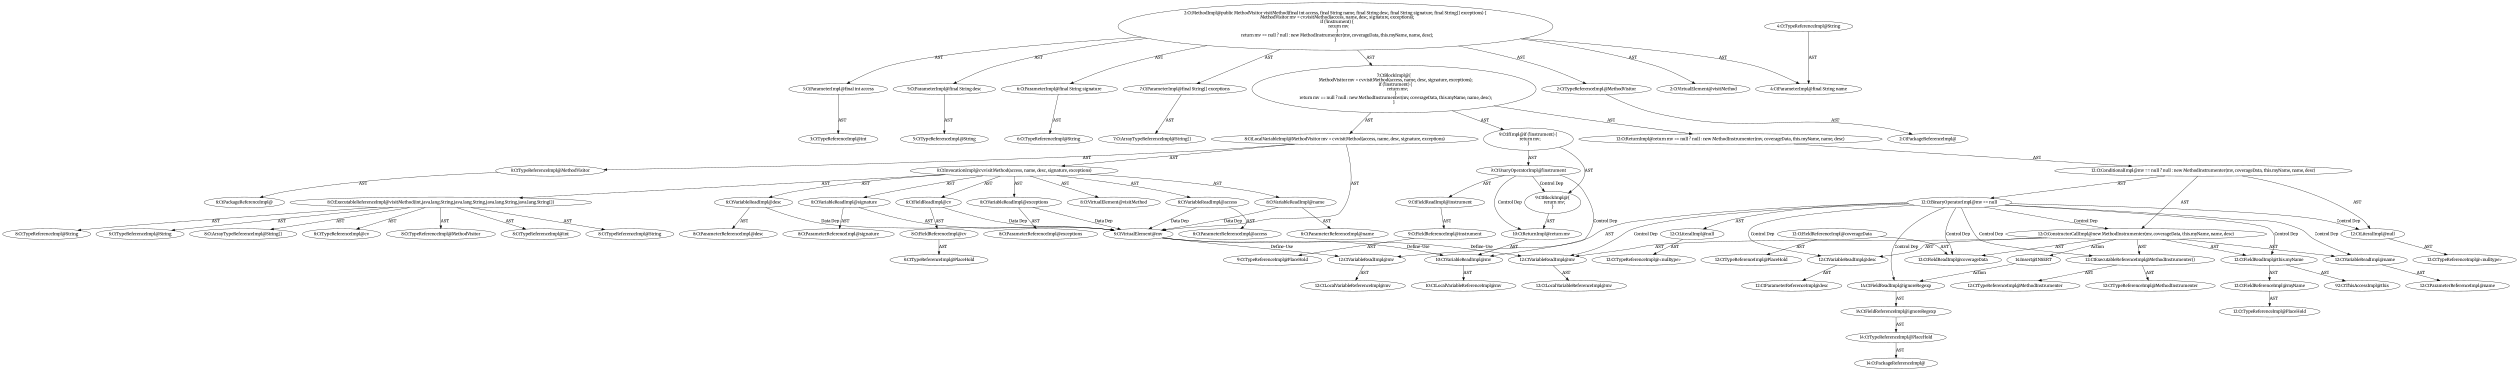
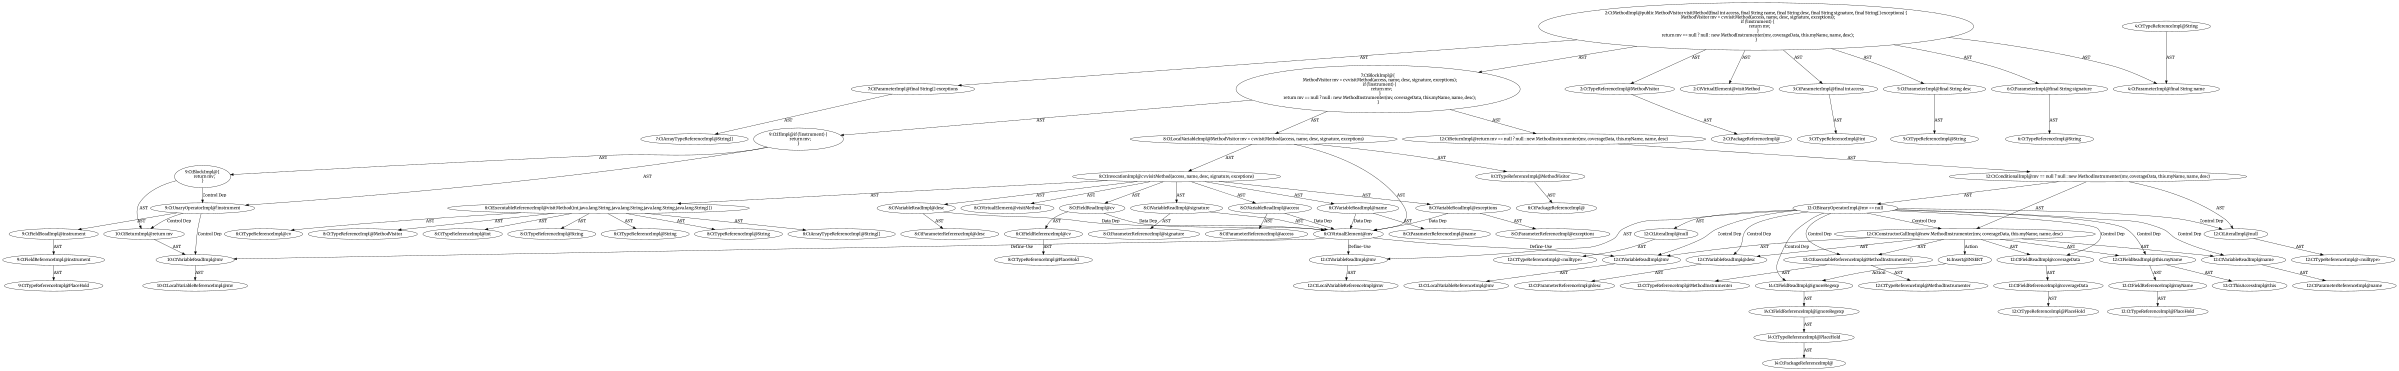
(1538, 183) -> (203, 194)
(1926, 242) -> (2047, 271)
(2362, 286) -> (2250, 286)
